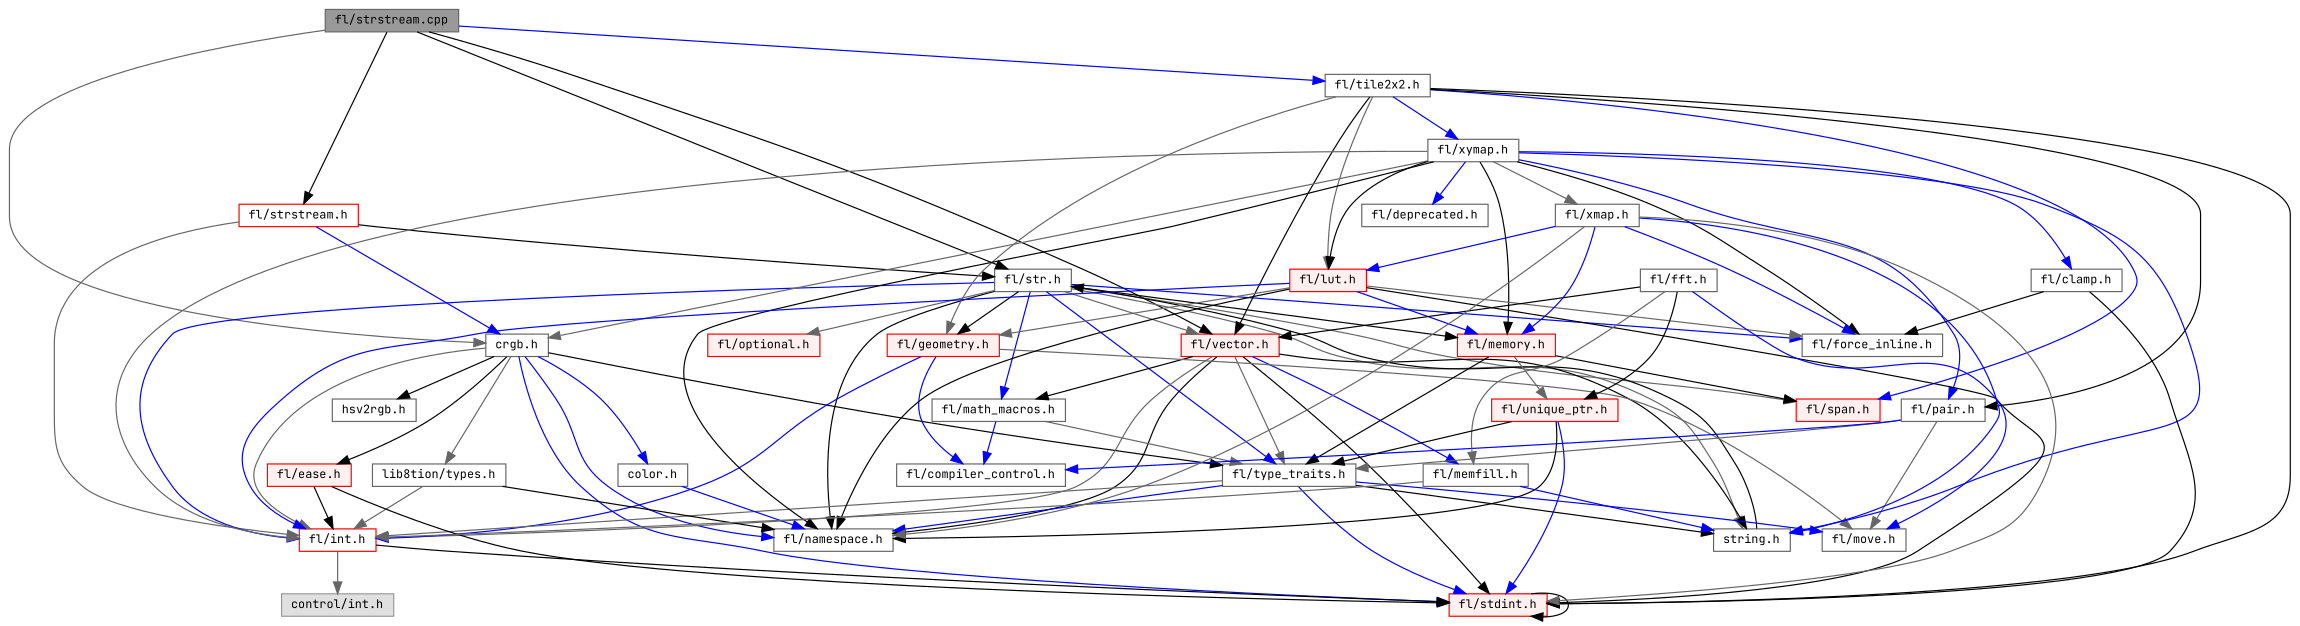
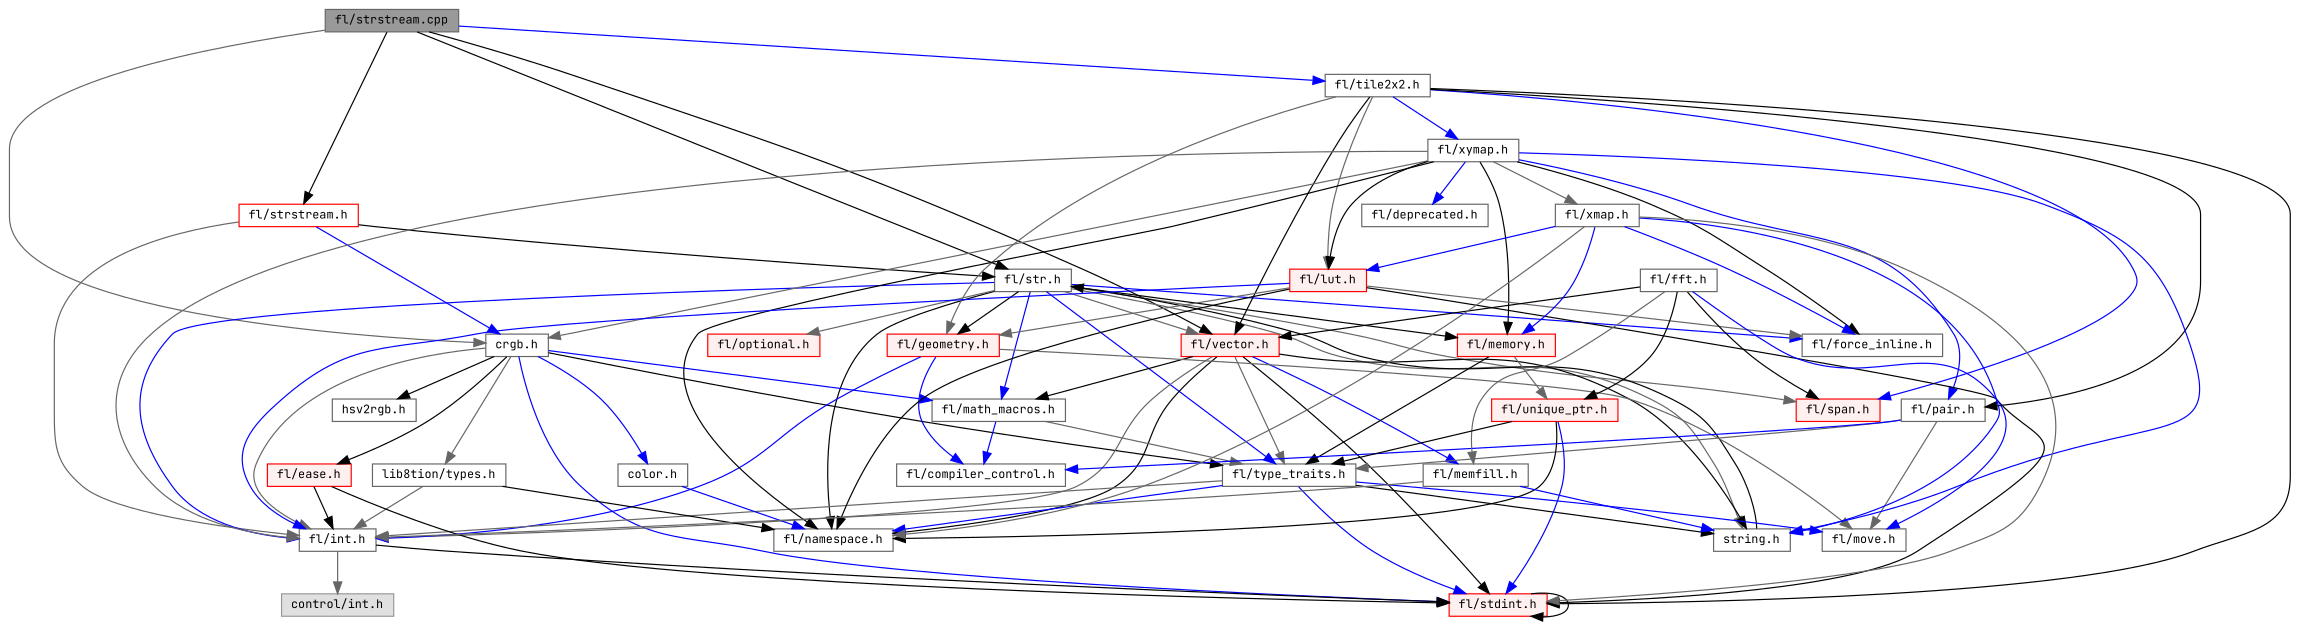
(2077, 280) -> none
(1411, 311) -> none
(1670, 377) -> (1755, 359)
(611, 489) -> (734, 375)
(338, 540) -> (338, 540)
